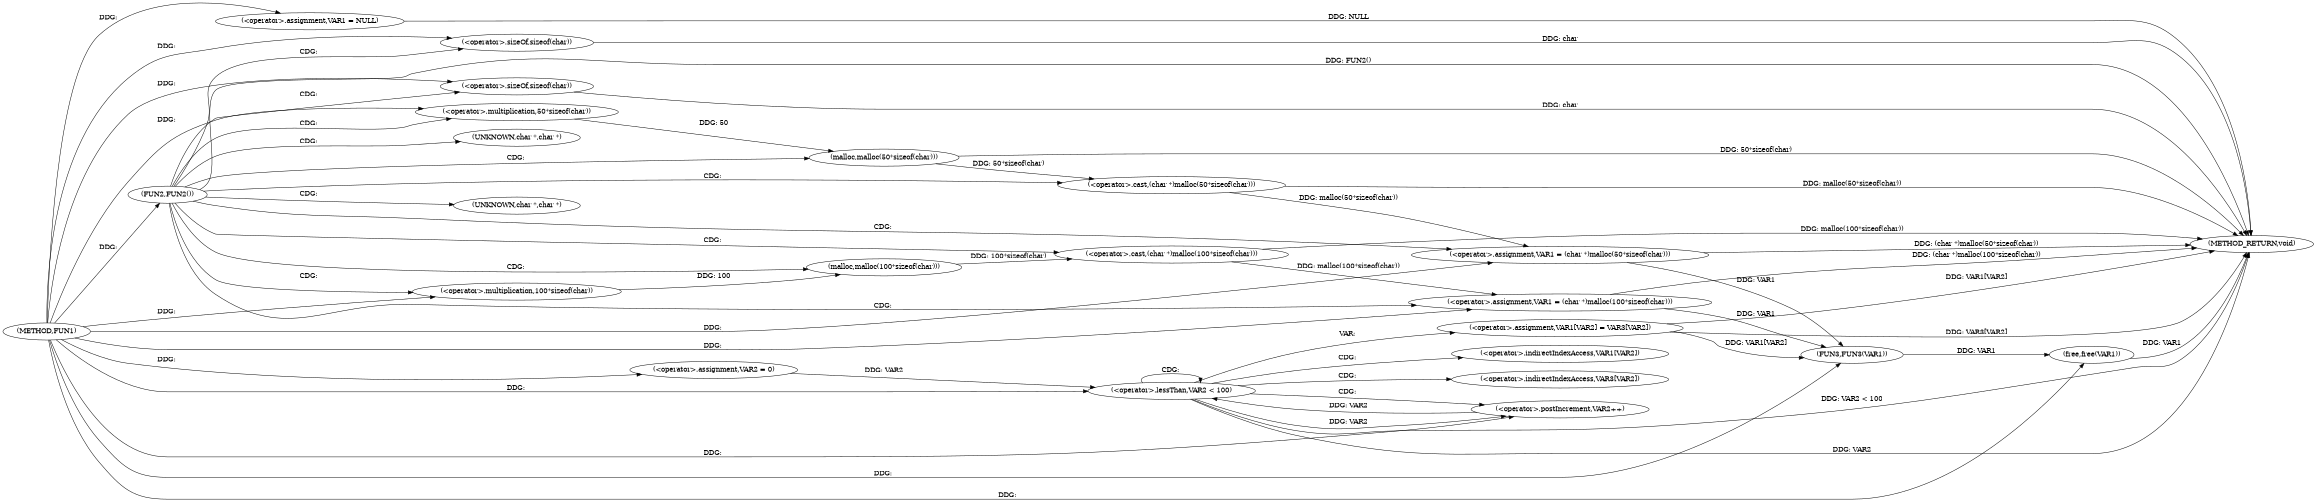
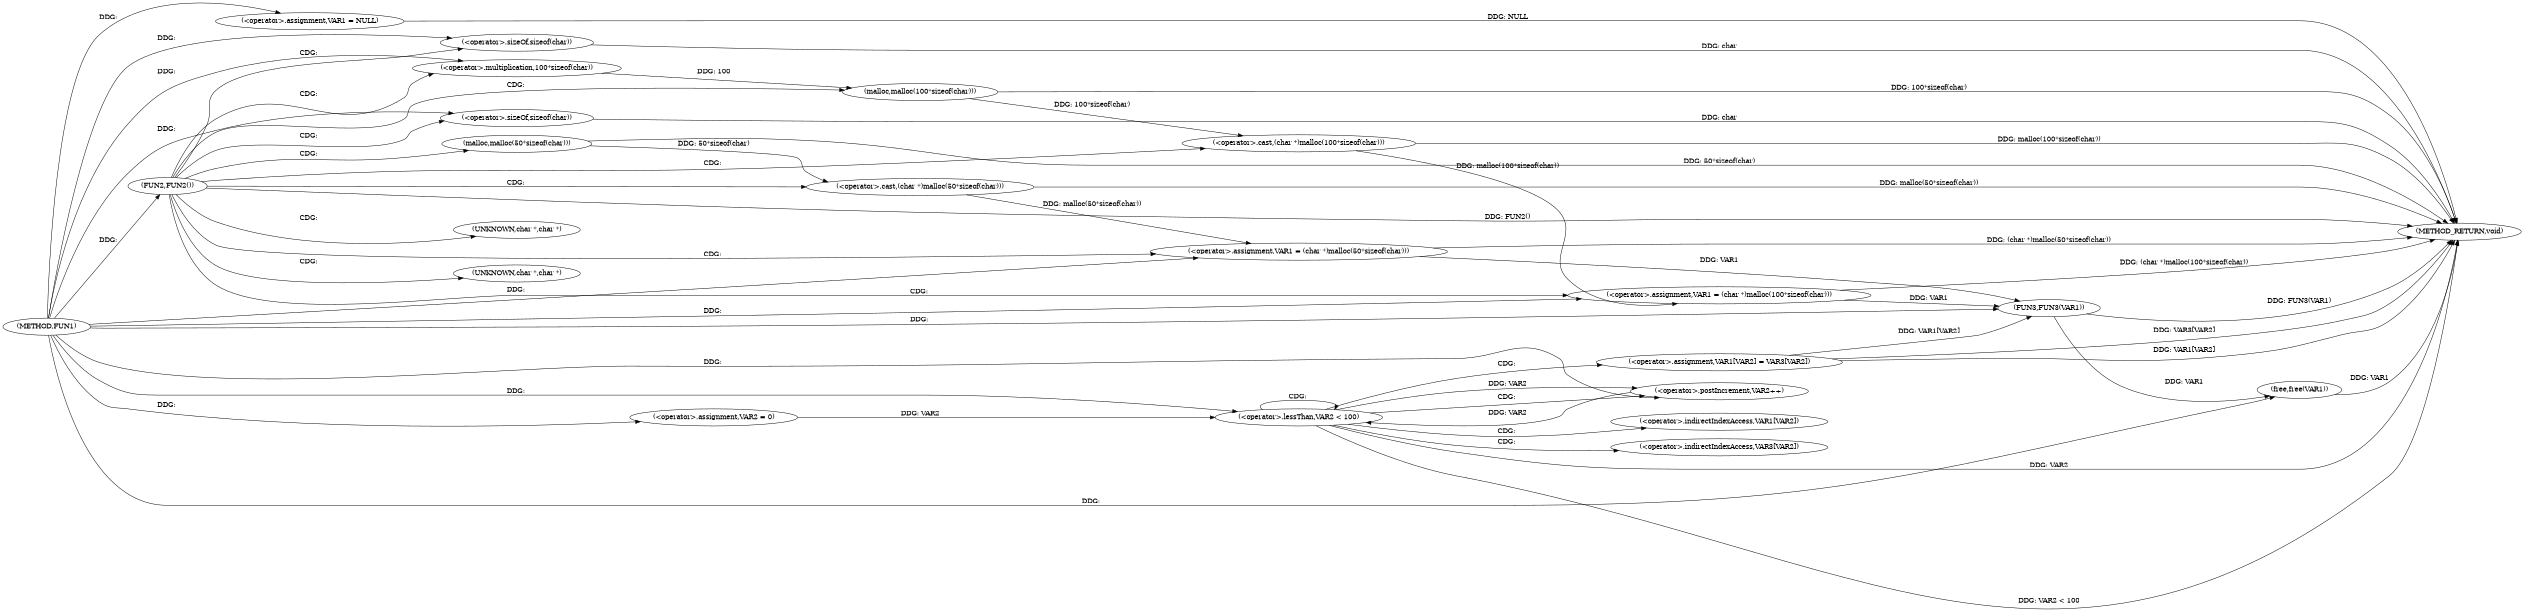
none -> (1759, 92)
(517, 112) -> none
none -> (2277, 316)
(1348, 334) -> (1508, 364)
